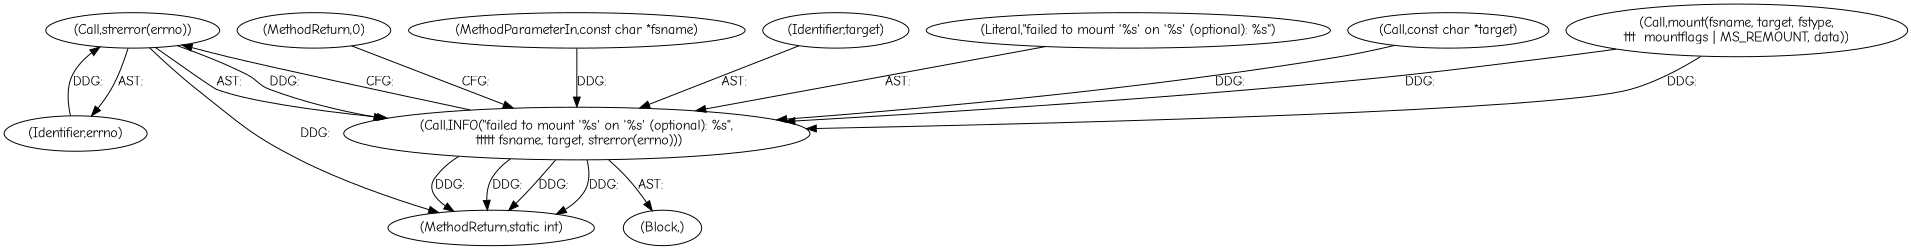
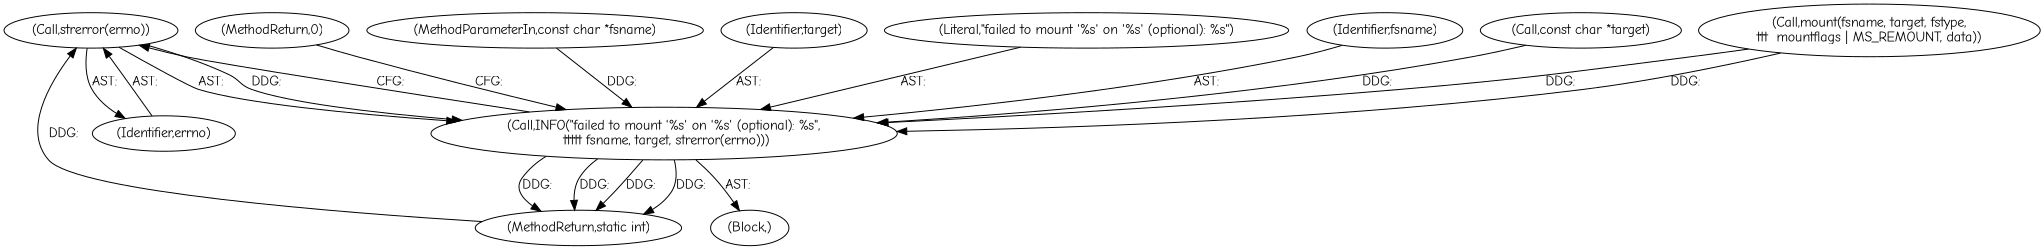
none -> (1385, 30)
(90, 82) -> (148, 82)
(278, 148) -> (206, 197)
